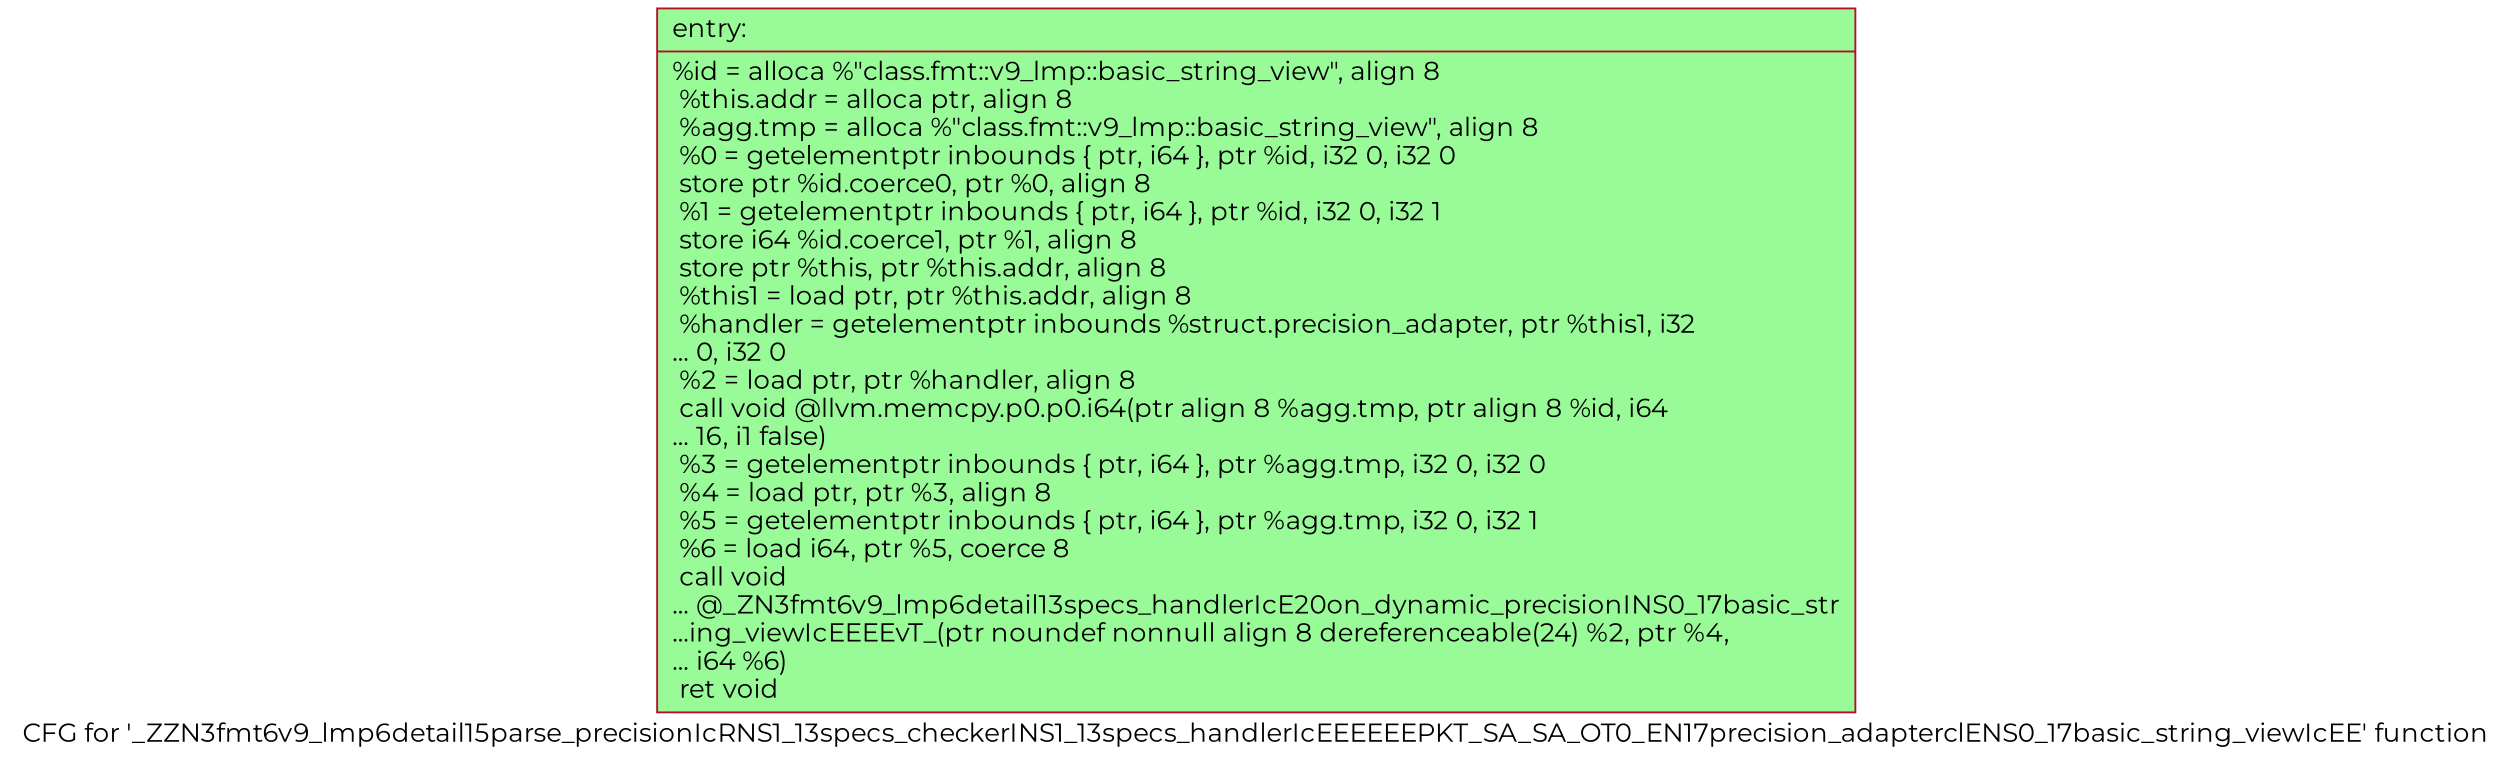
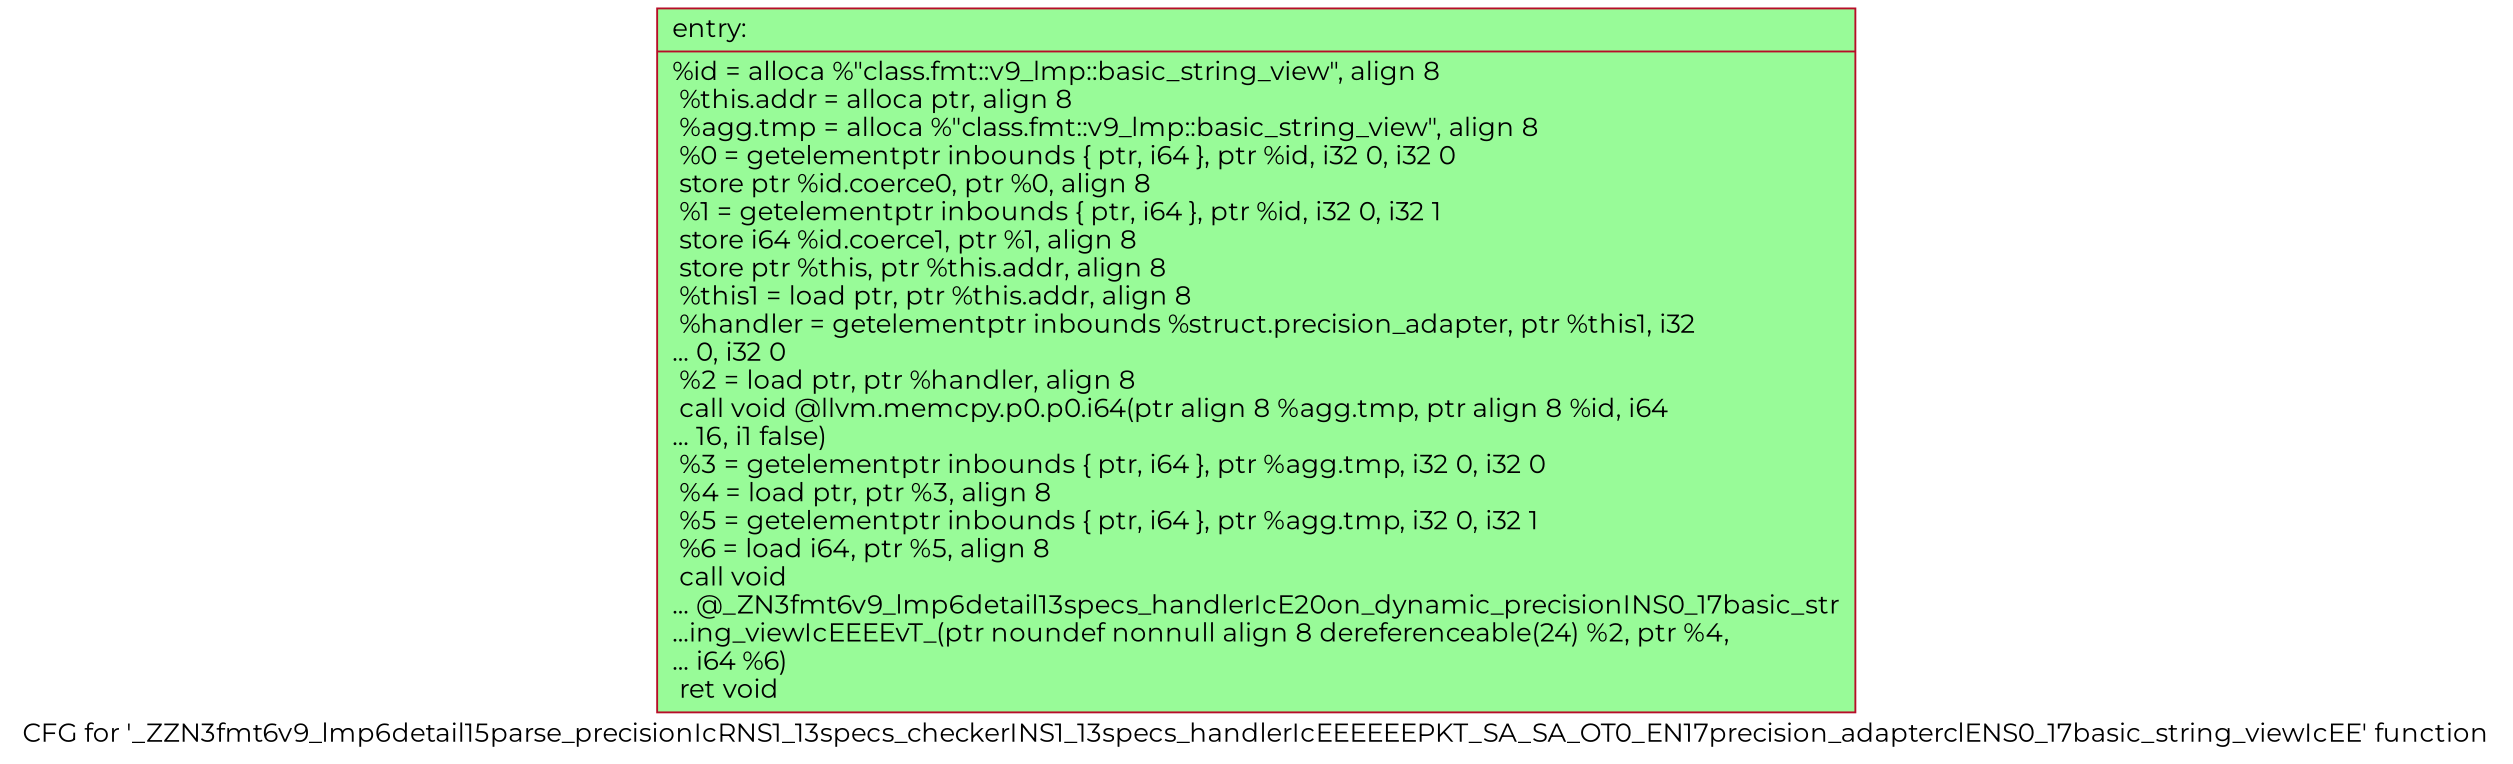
(872, 549) -> (861, 549)
